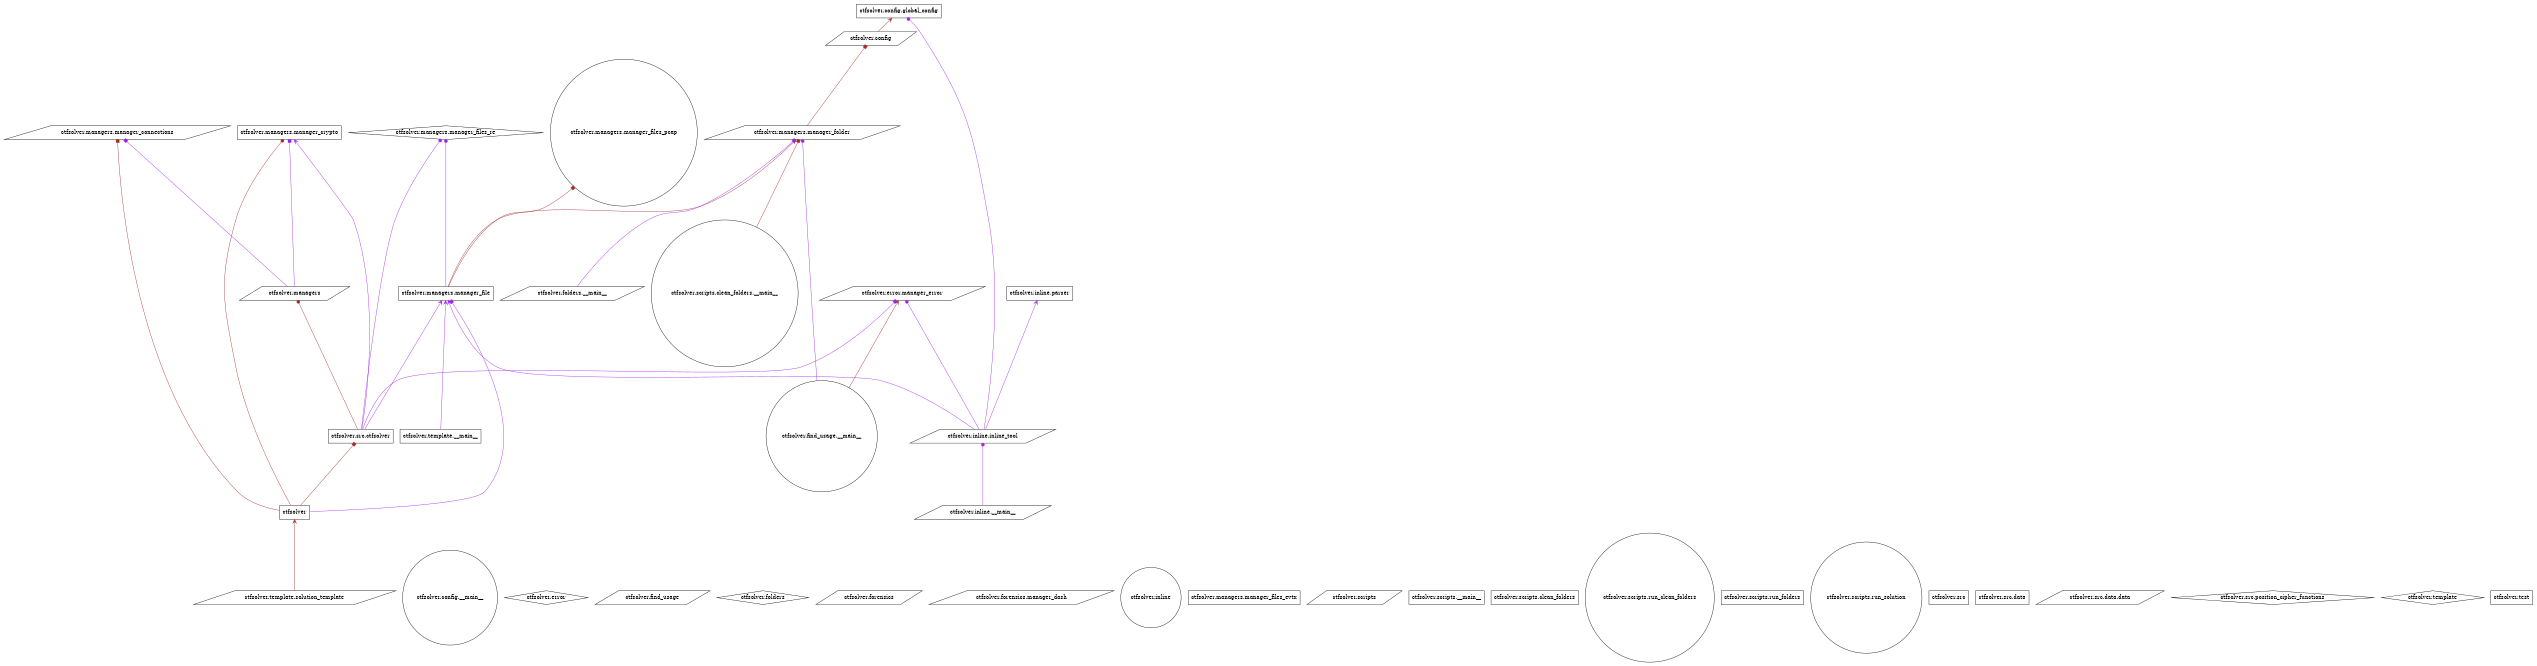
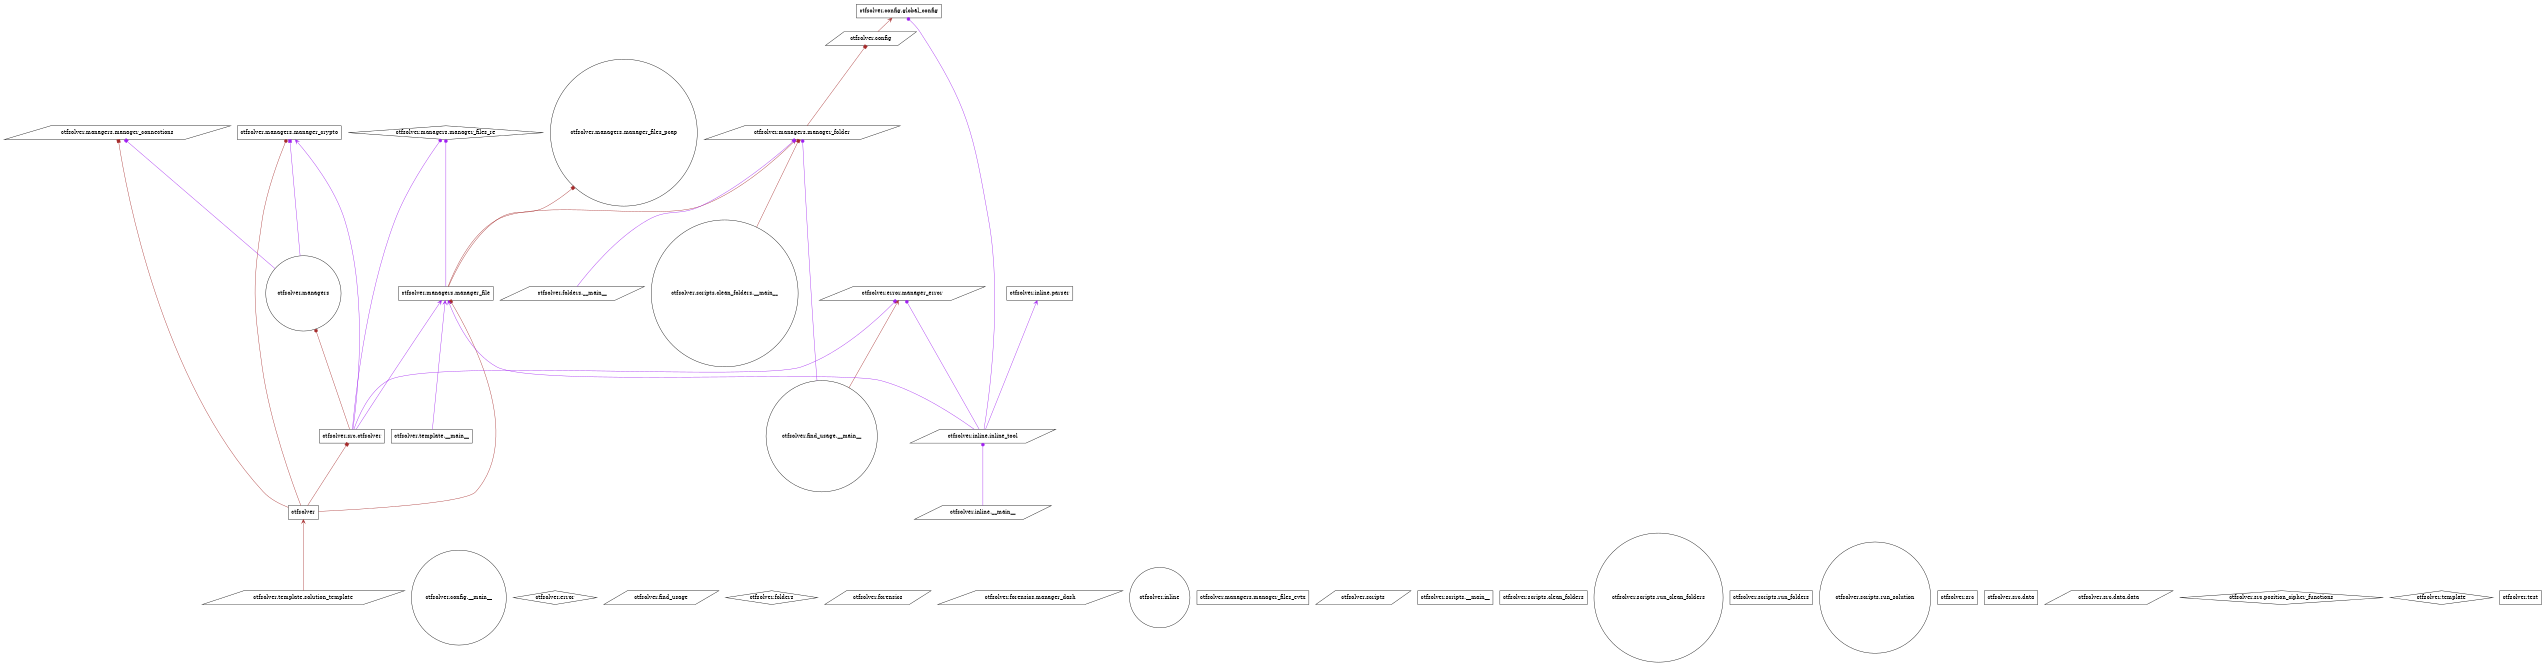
(295, 293) -> (303, 293)
(492, 480) -> (487, 474)
